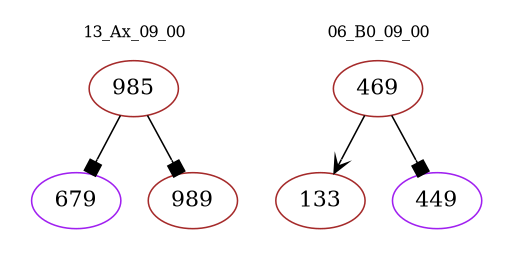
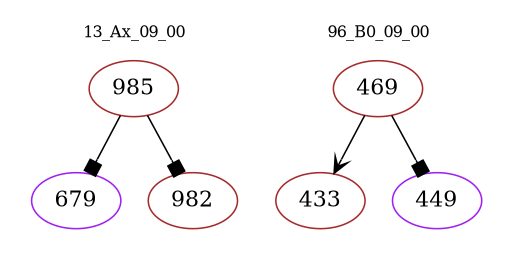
(379, 33) -> (379, 33)
(193, 201) -> (193, 201)
(320, 201) -> (320, 201)
